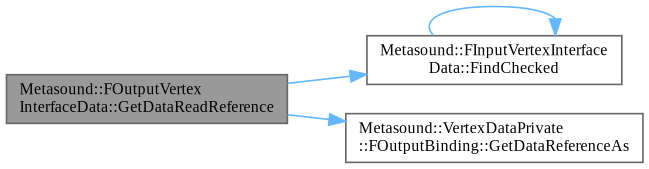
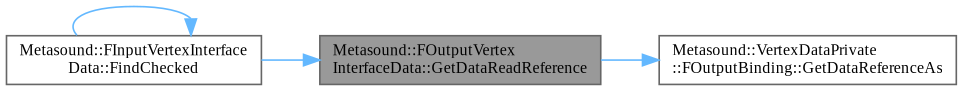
(319, 80) -> (282, 60)
